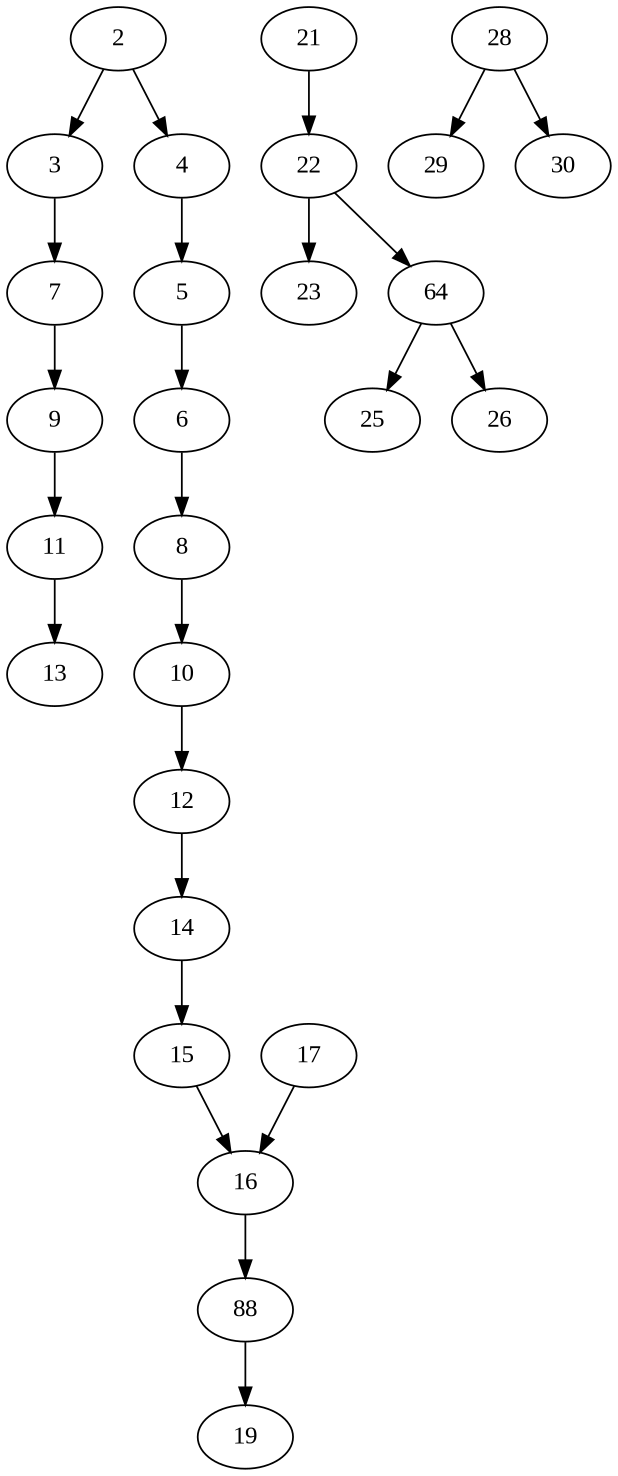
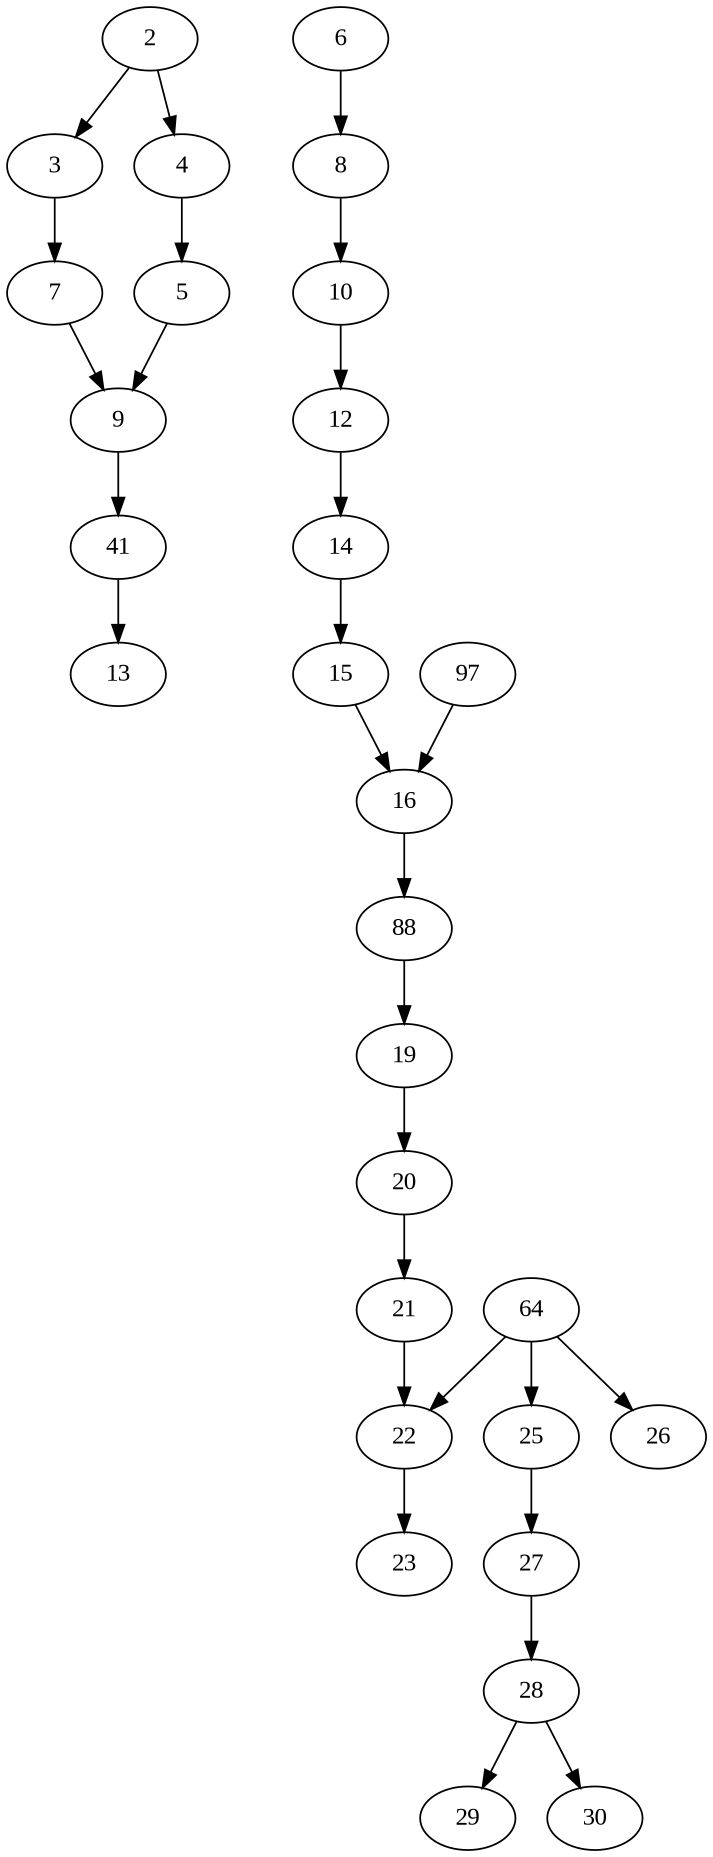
(366, 223) -> (474, 1367)
(182, 348) -> (154, 349)
(55, 547) -> (118, 547)
(309, 1056) -> (468, 674)
none -> (404, 1183)
none -> (531, 1564)
